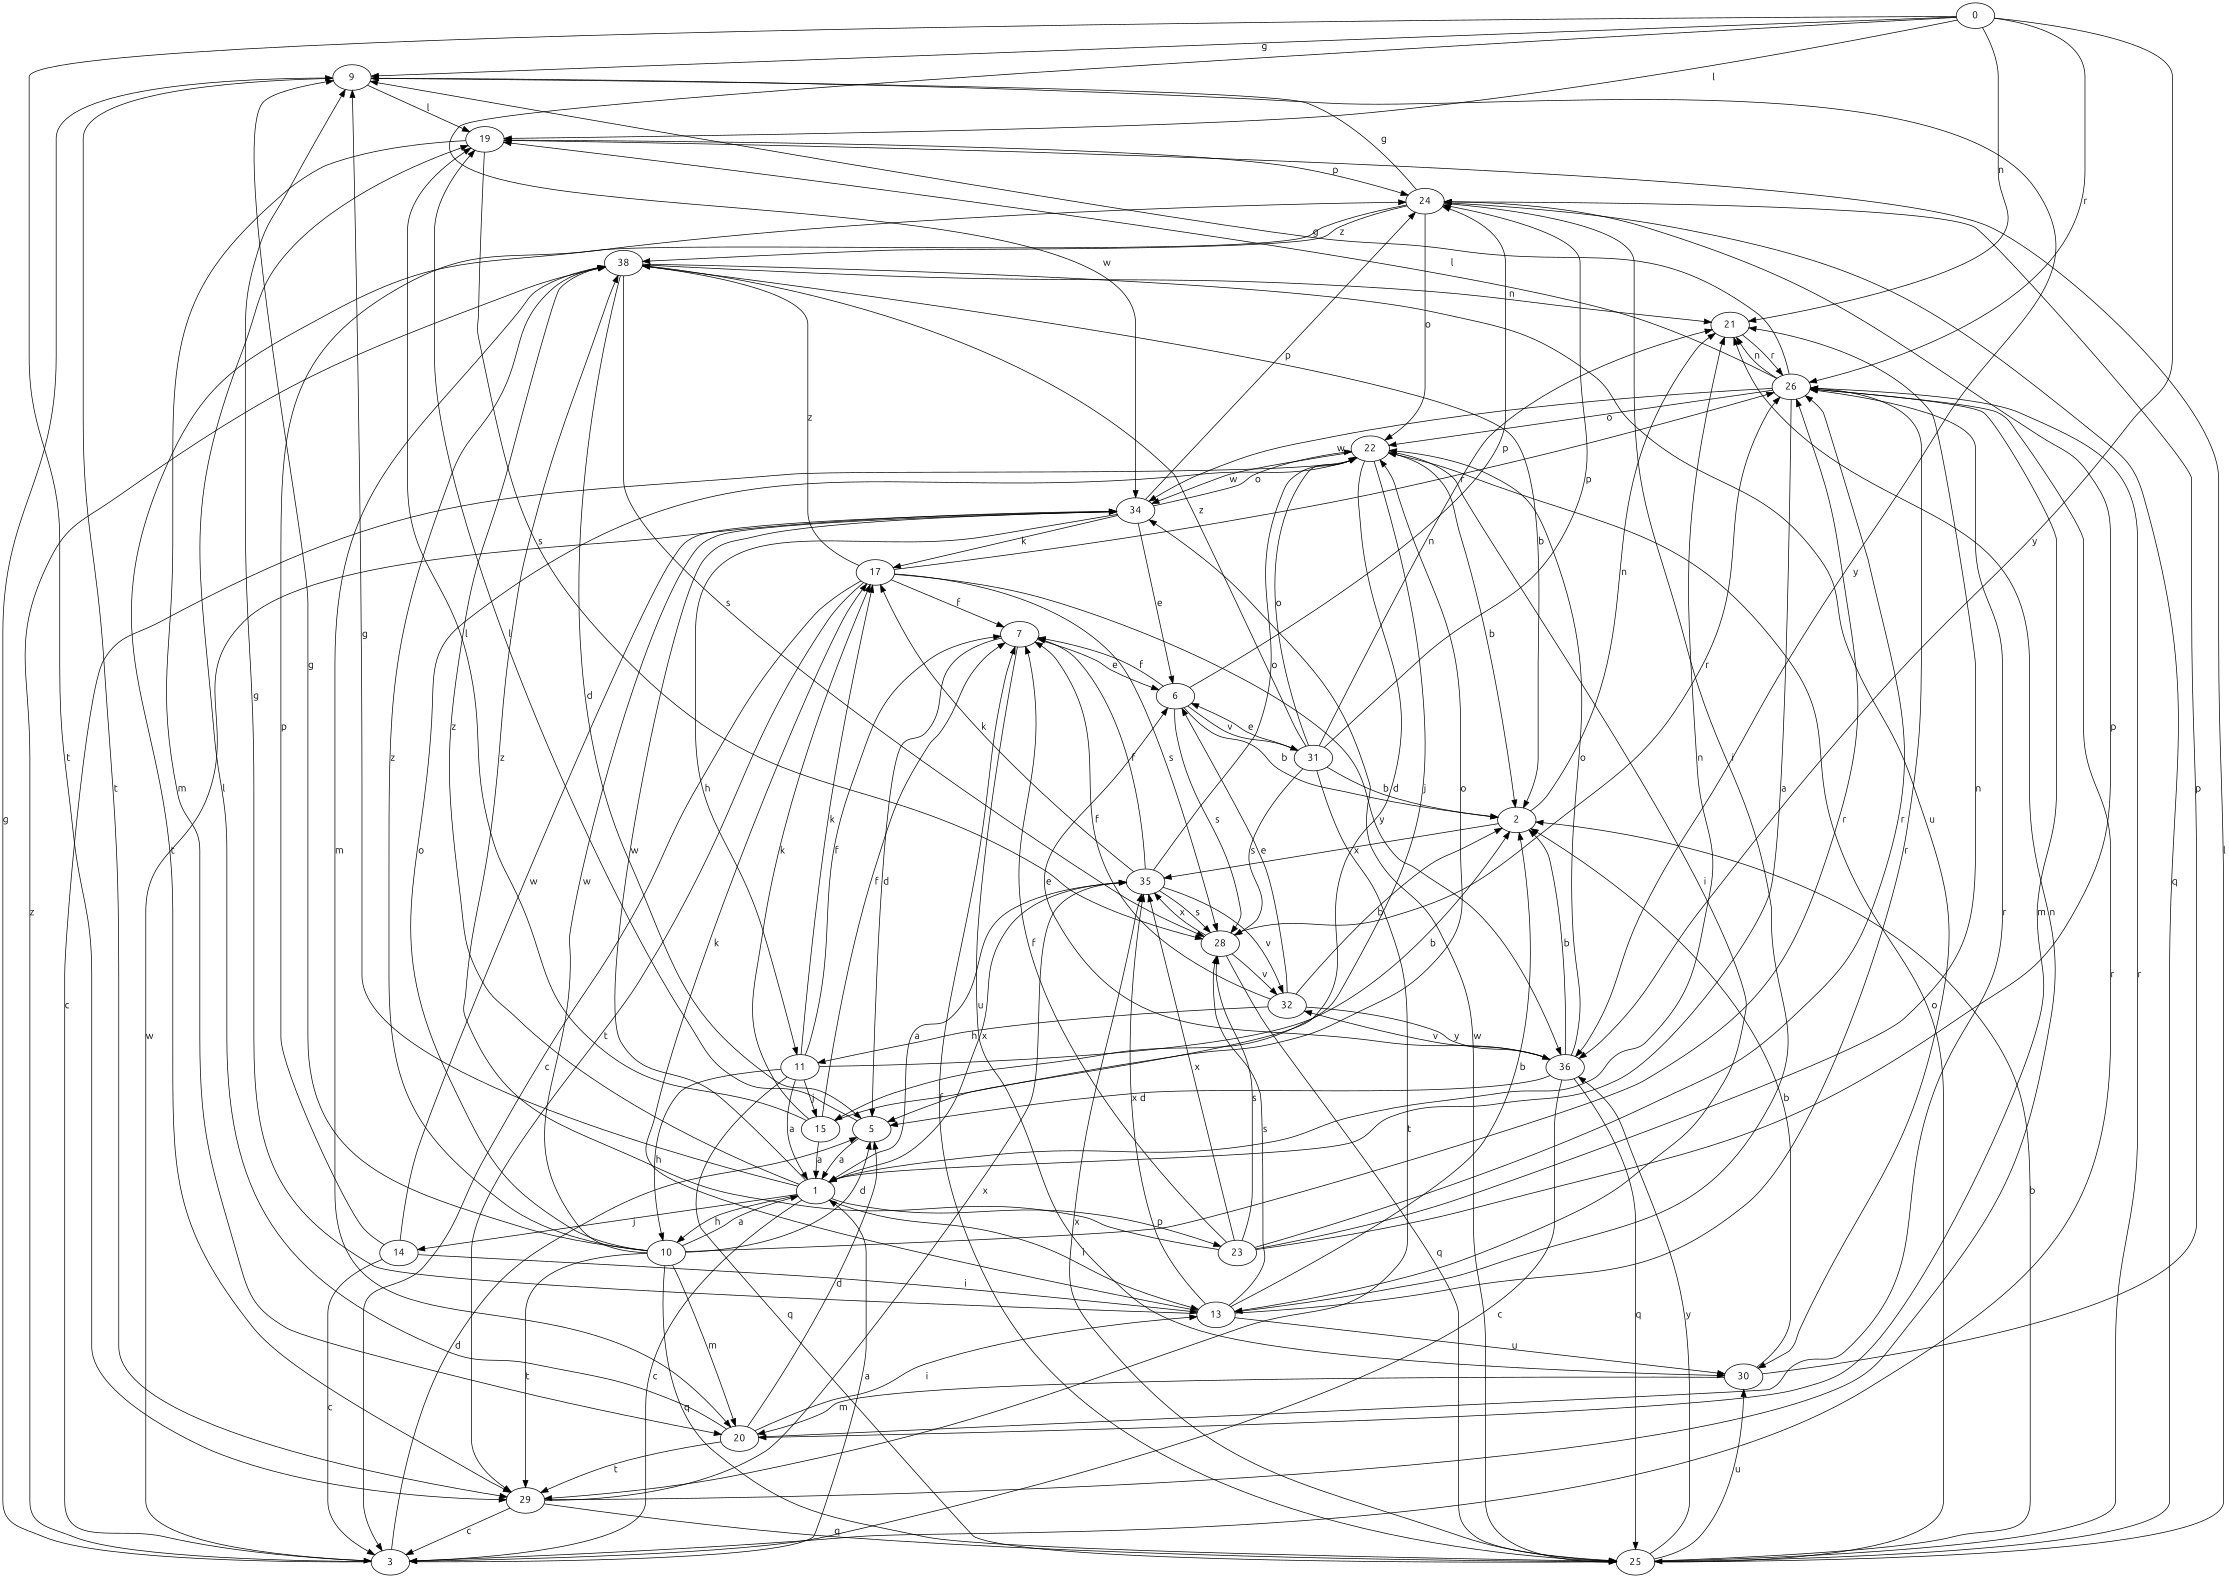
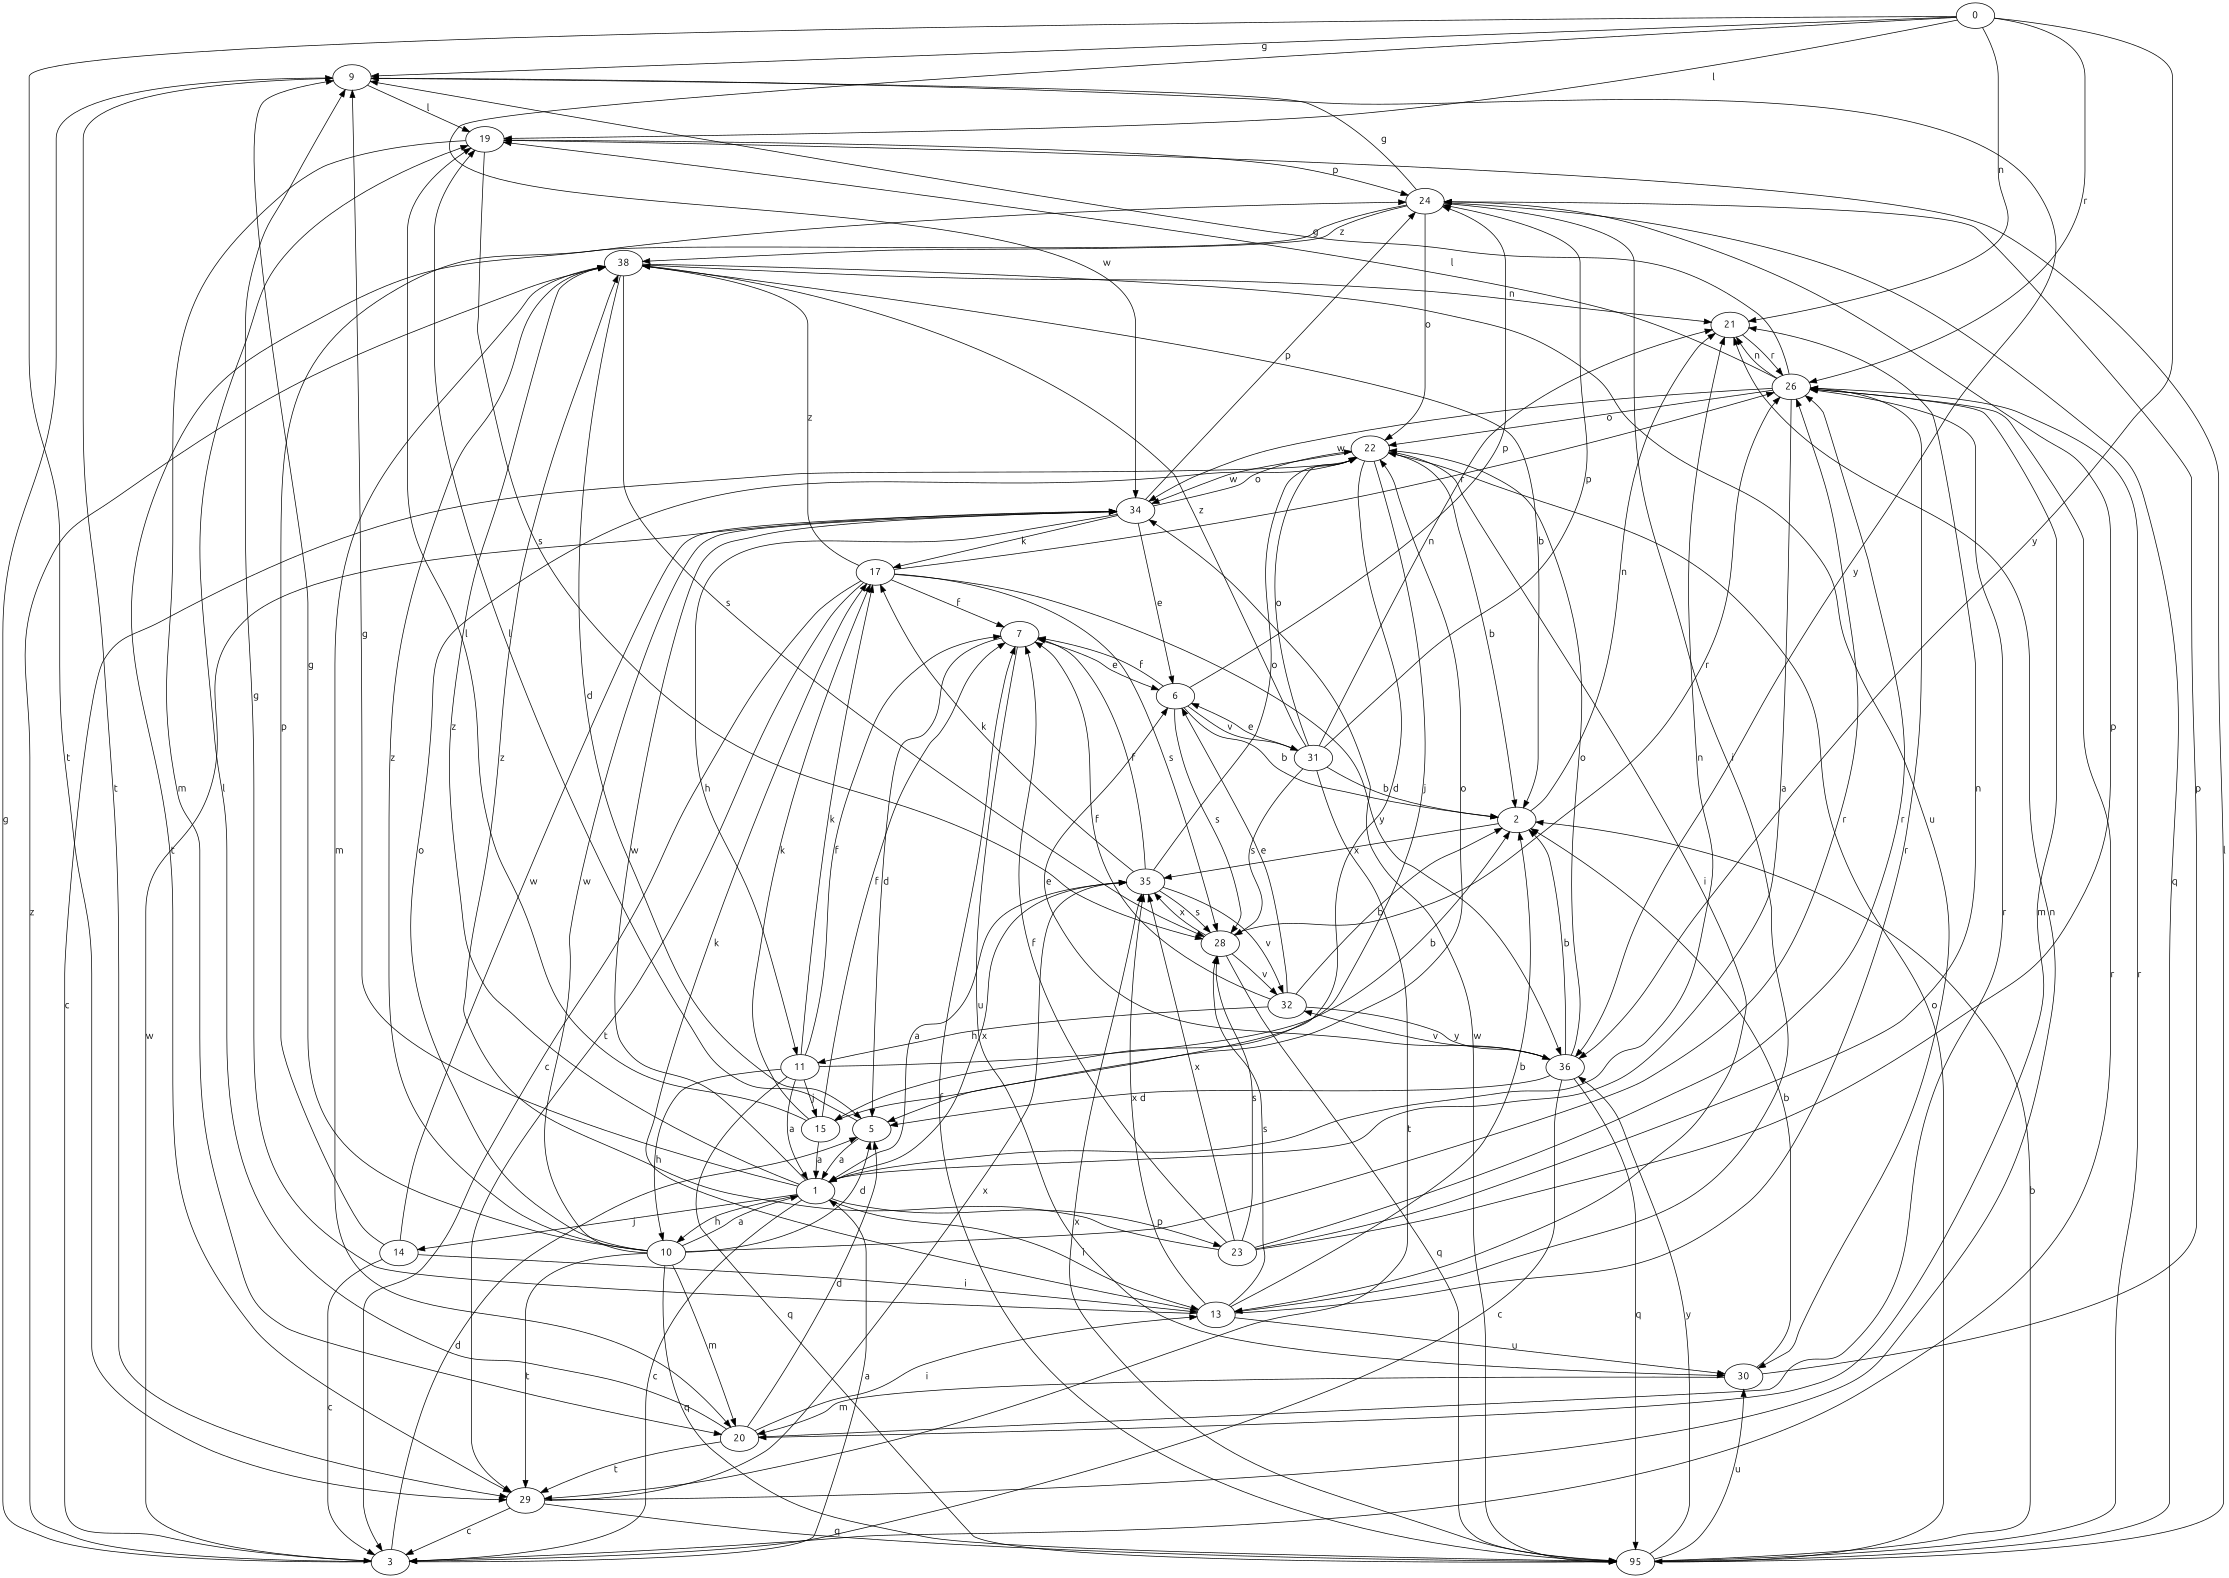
(1636, 1562) -> (1636, 1562)
